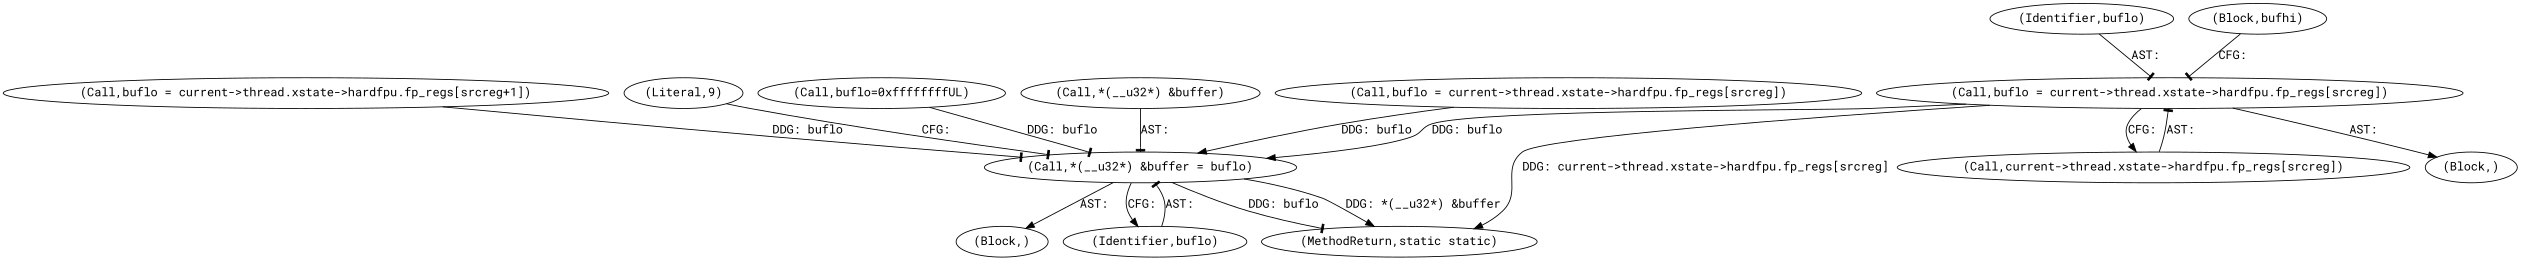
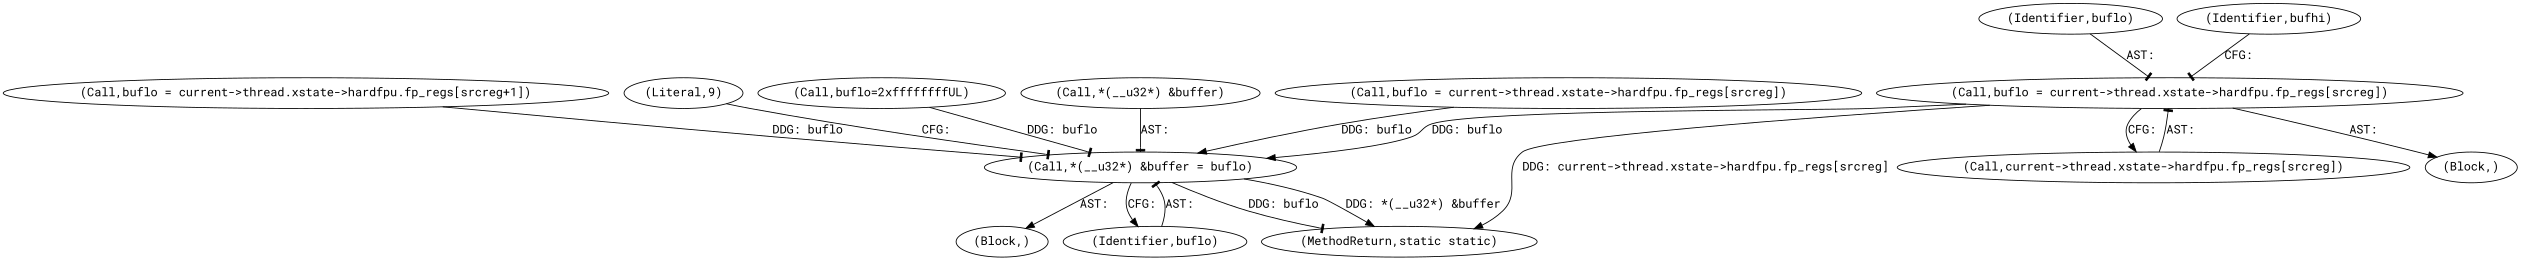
(2258, 19) -> (2269, 19)
(882, 93) -> (882, 93)
